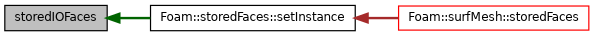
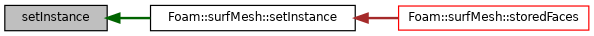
(56, 18) -> (56, 18)
(253, 18) -> (253, 18)
